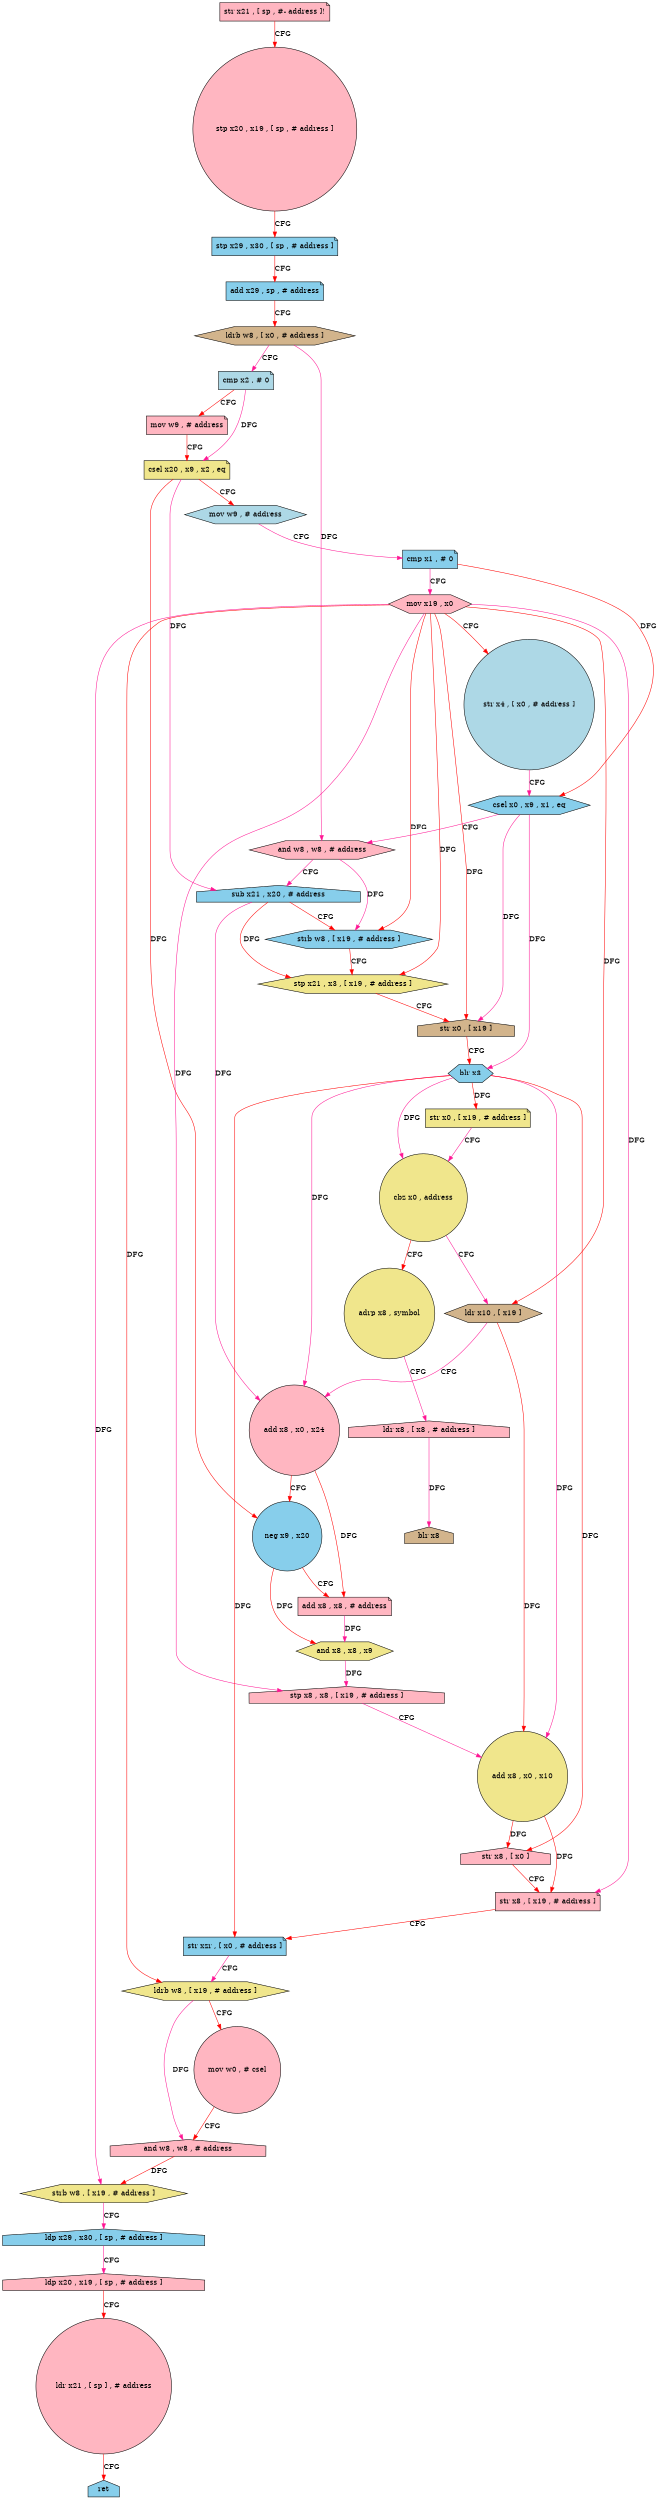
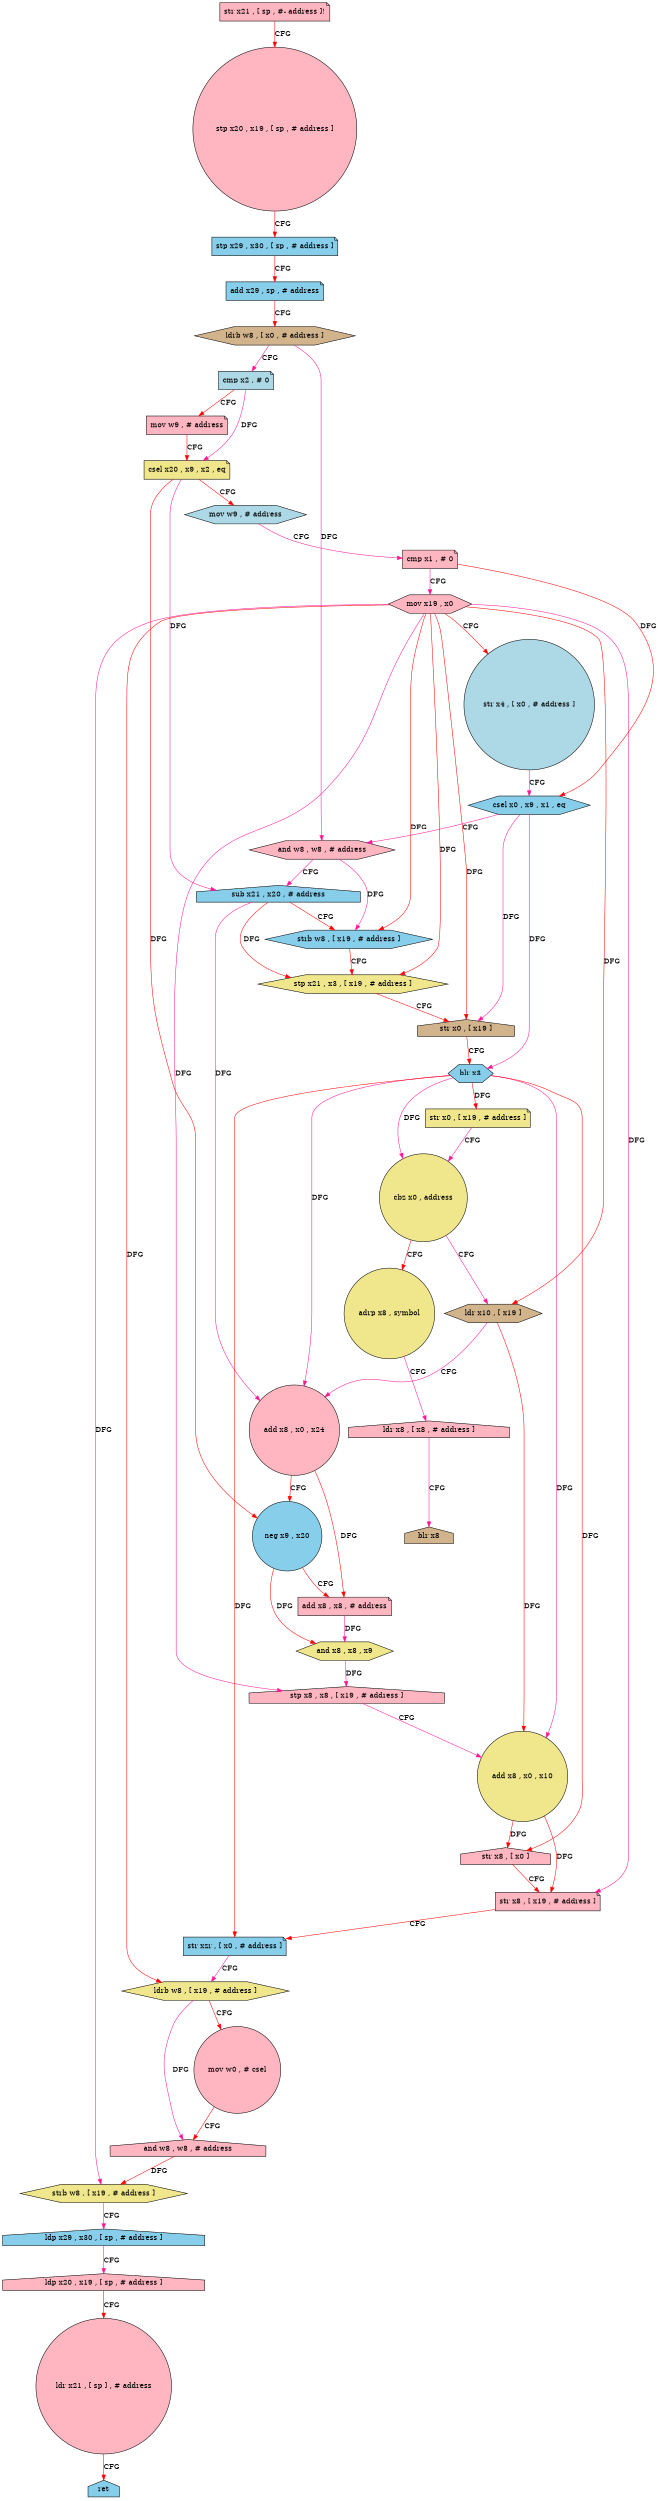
(430, 559) -> (430, 559)
(437, 1488) -> (437, 1488)
